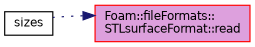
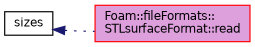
(68, 16) -> (80, 31)
